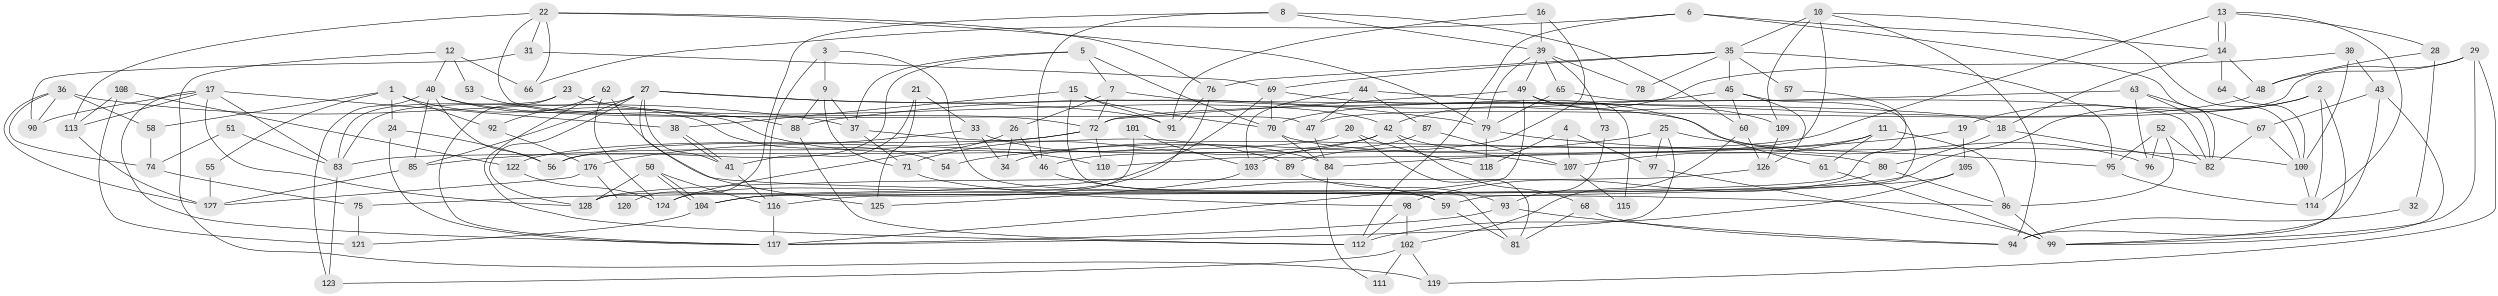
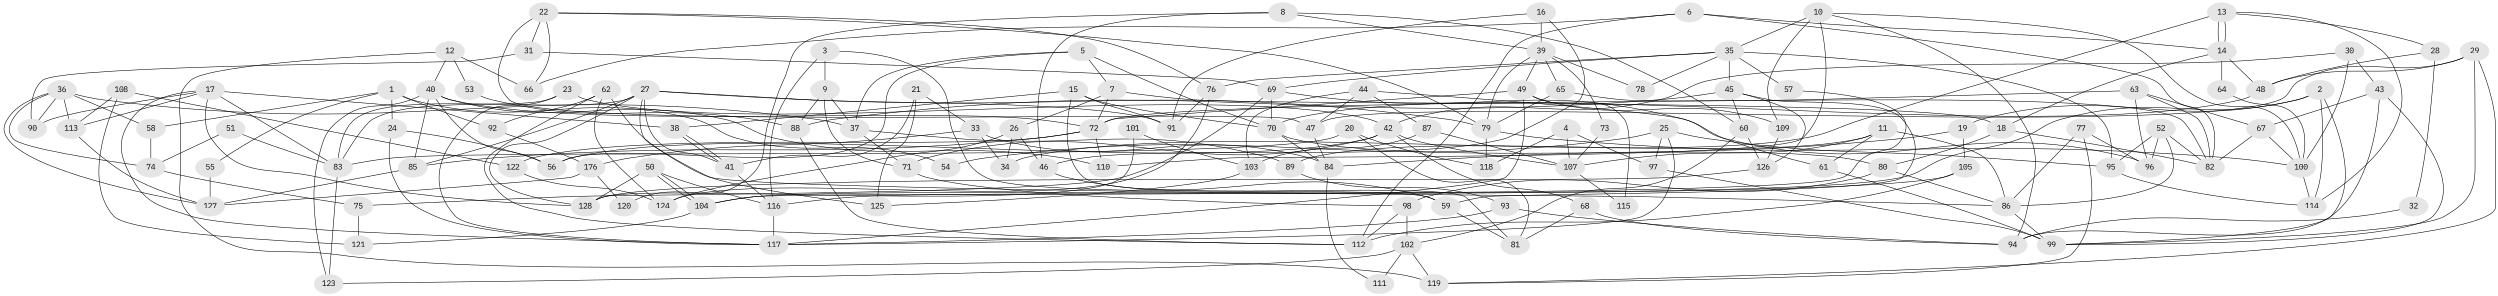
(288, 34) -> (66, 109)
none -> (2081, 129)
(1578, 186) -> (1588, 148)
